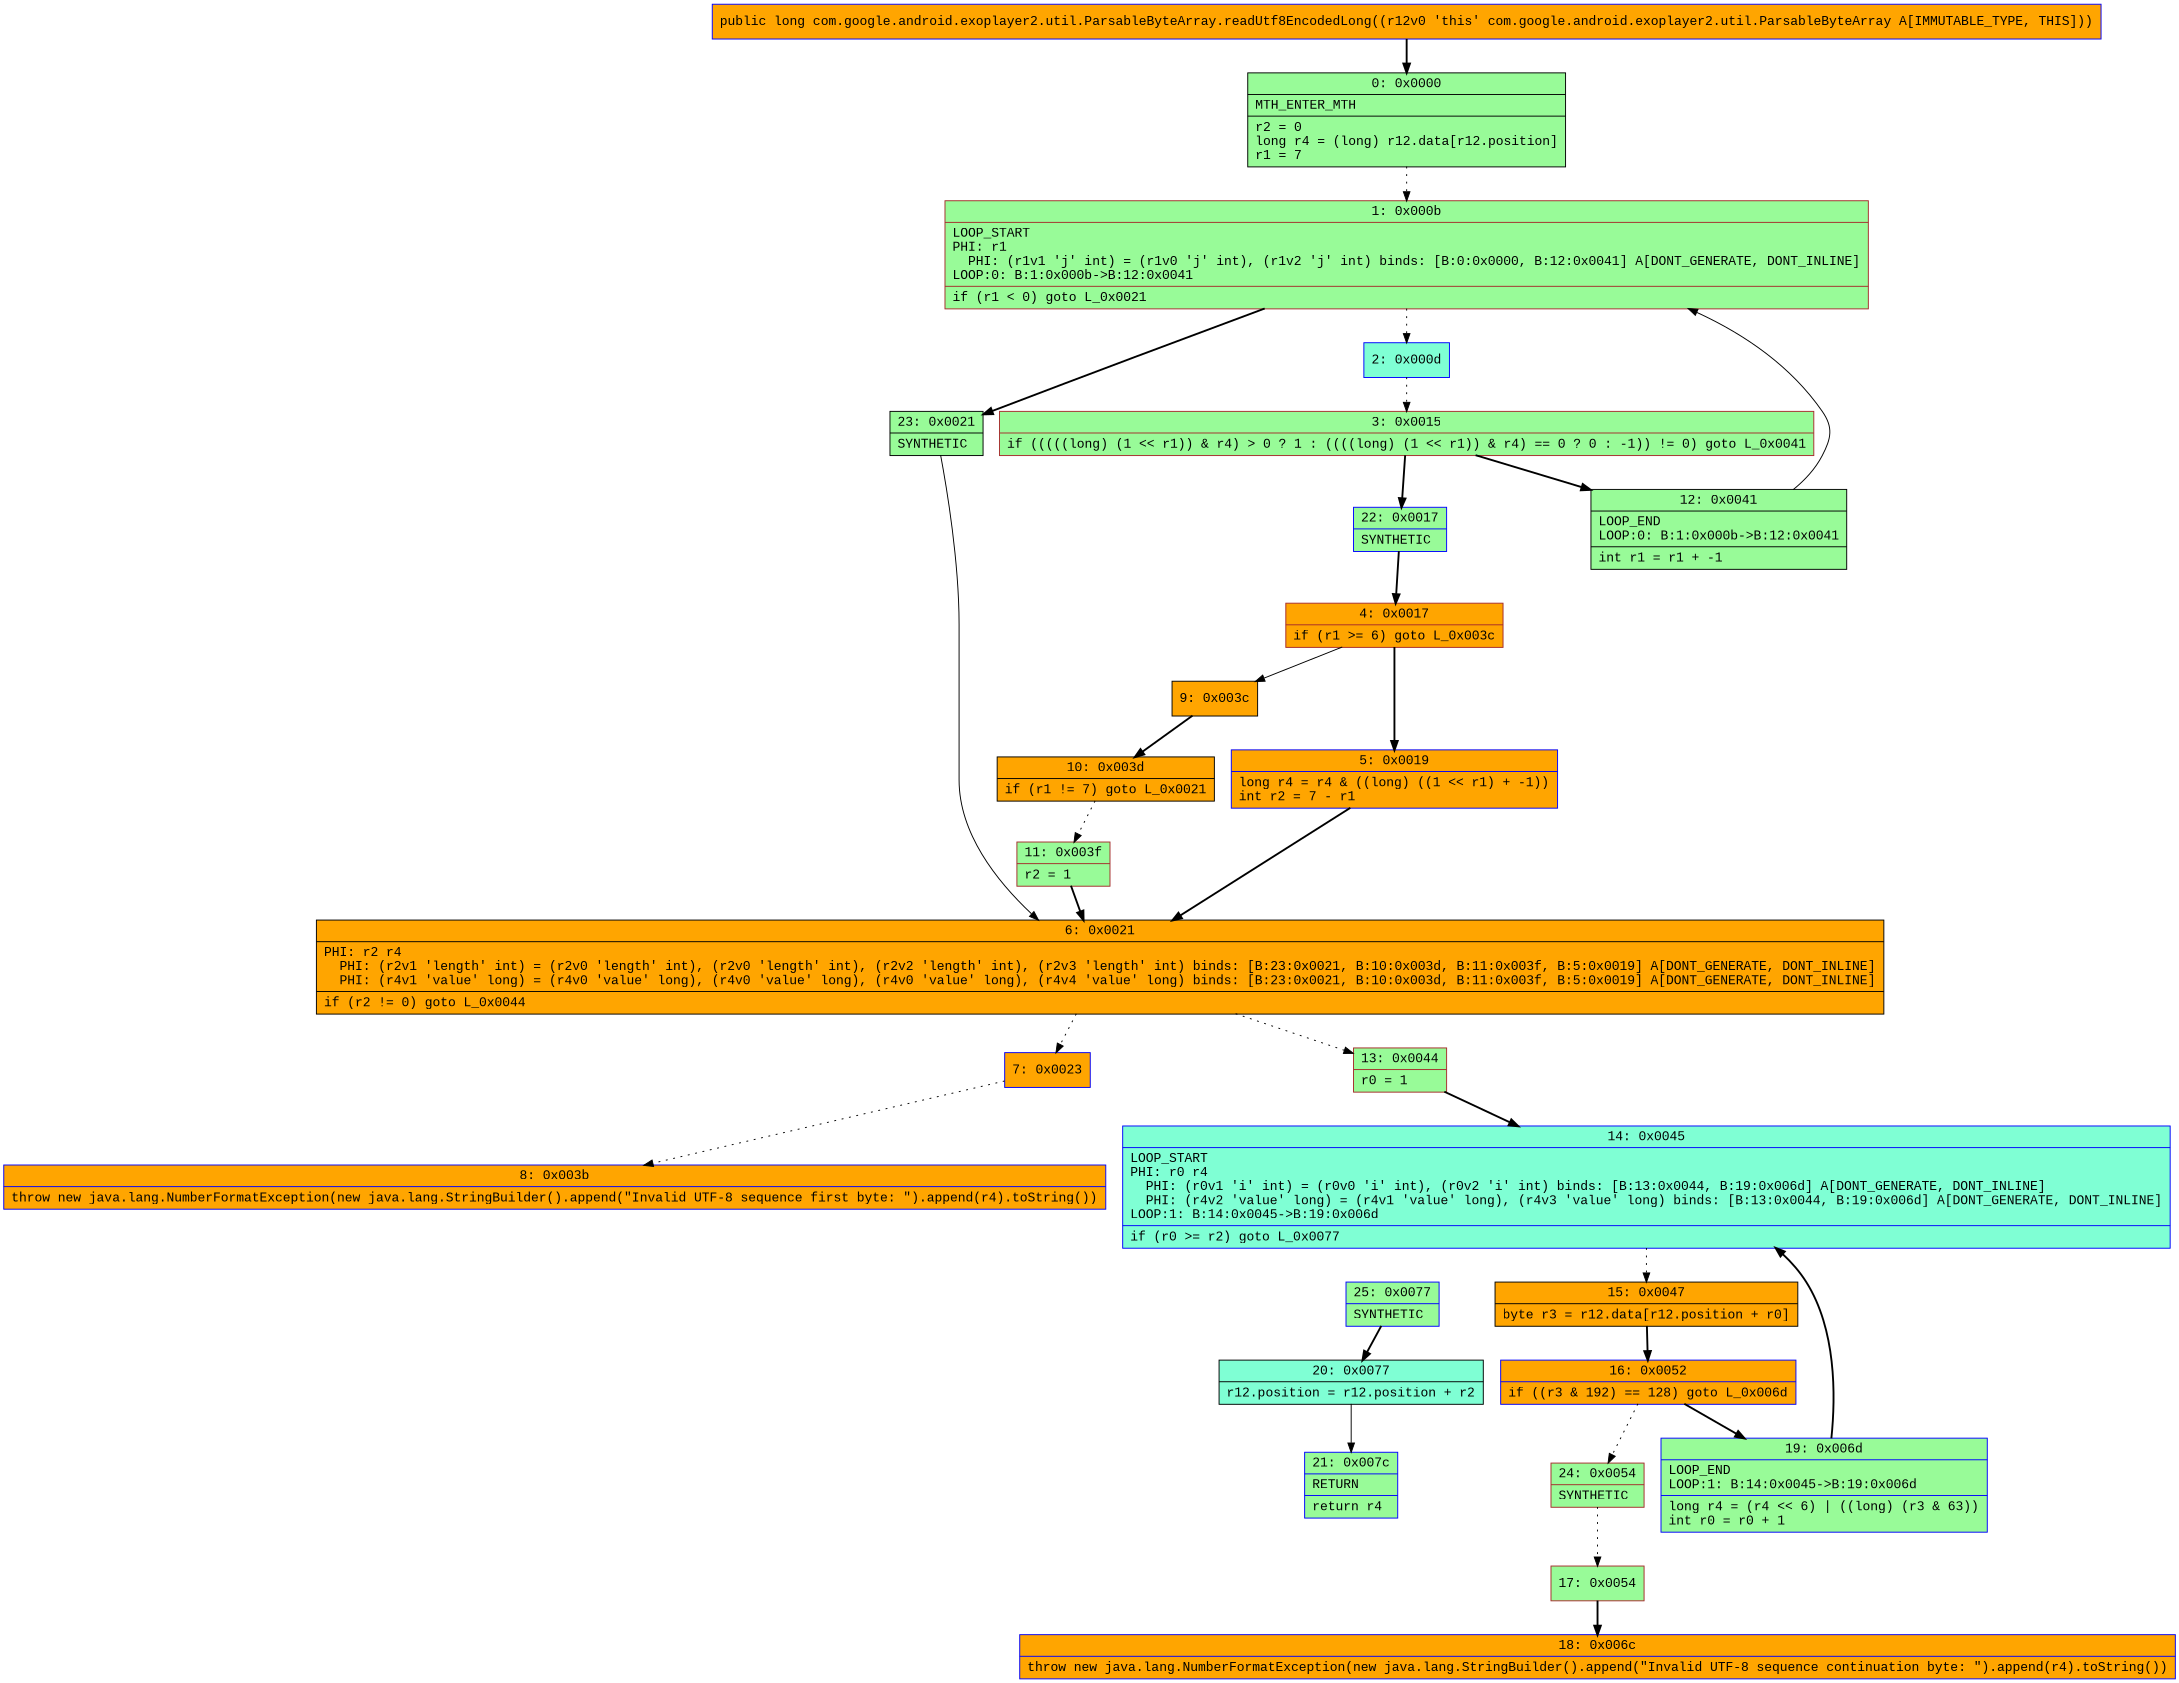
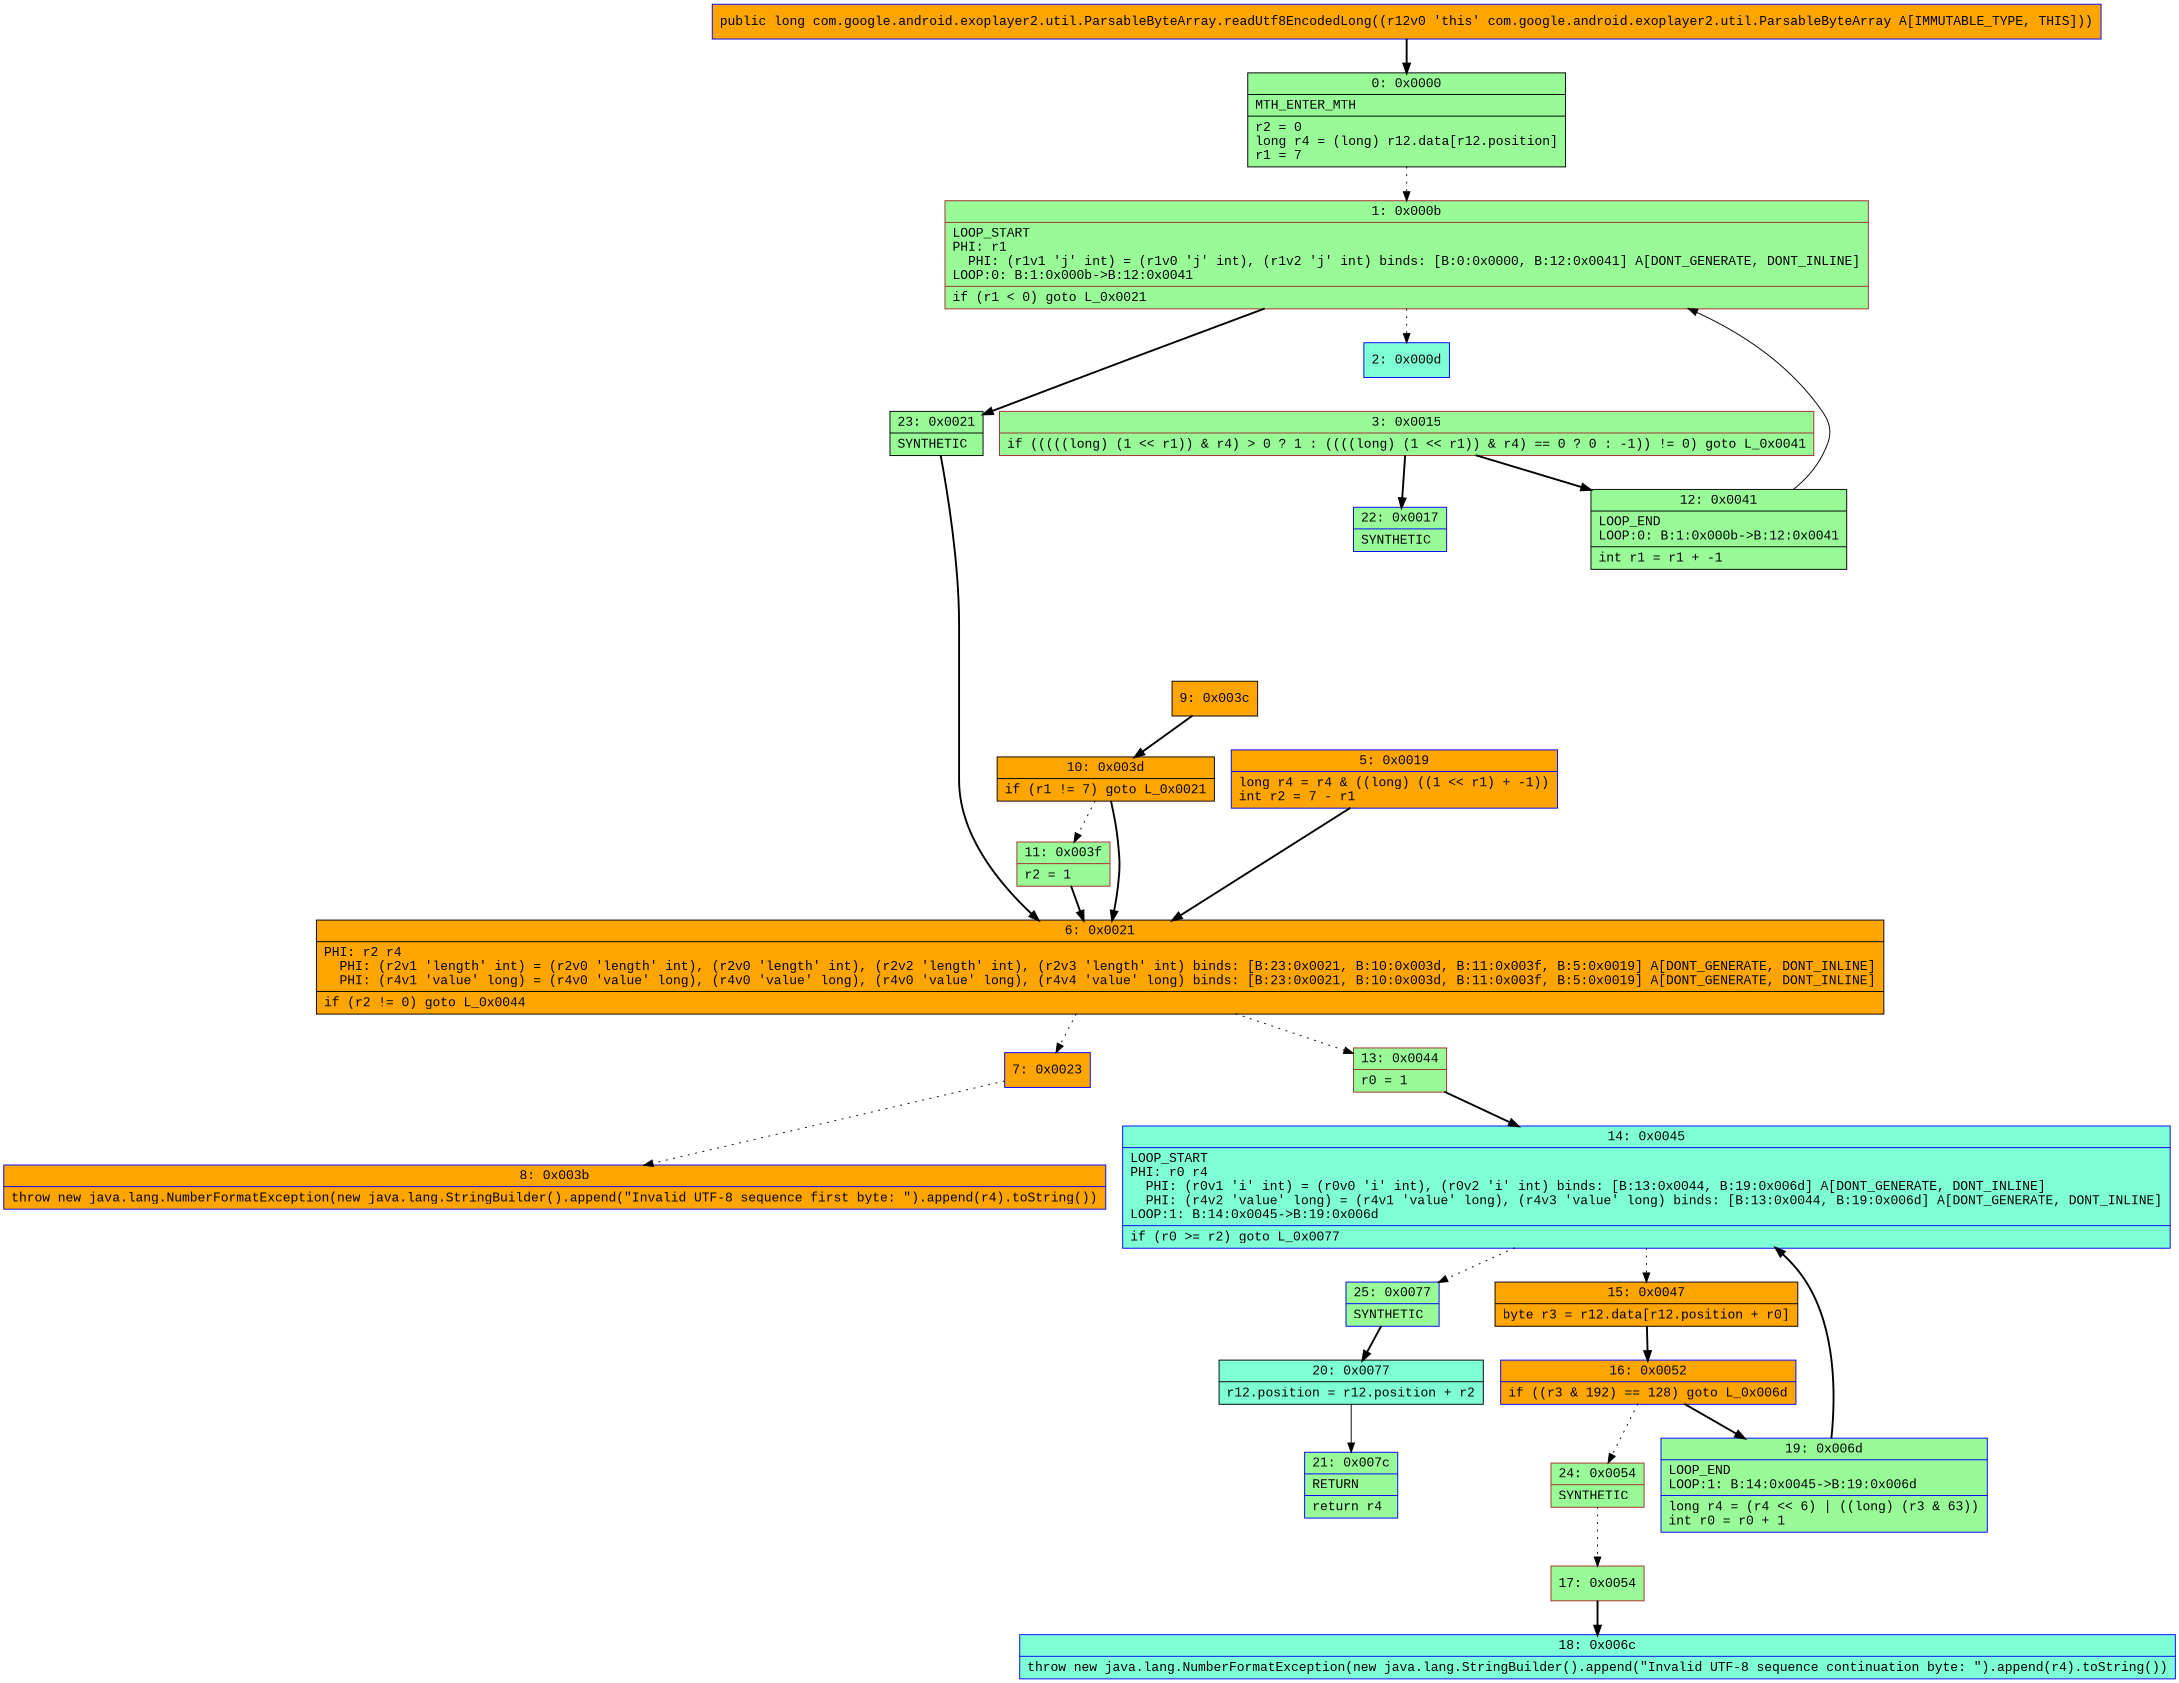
(1407, 390) -> none
(1394, 625) -> none
(959, 695) -> (959, 695)
none -> (1119, 856)
none -> (1481, 1263)
(1598, 1657) -> (1598, 1657)
